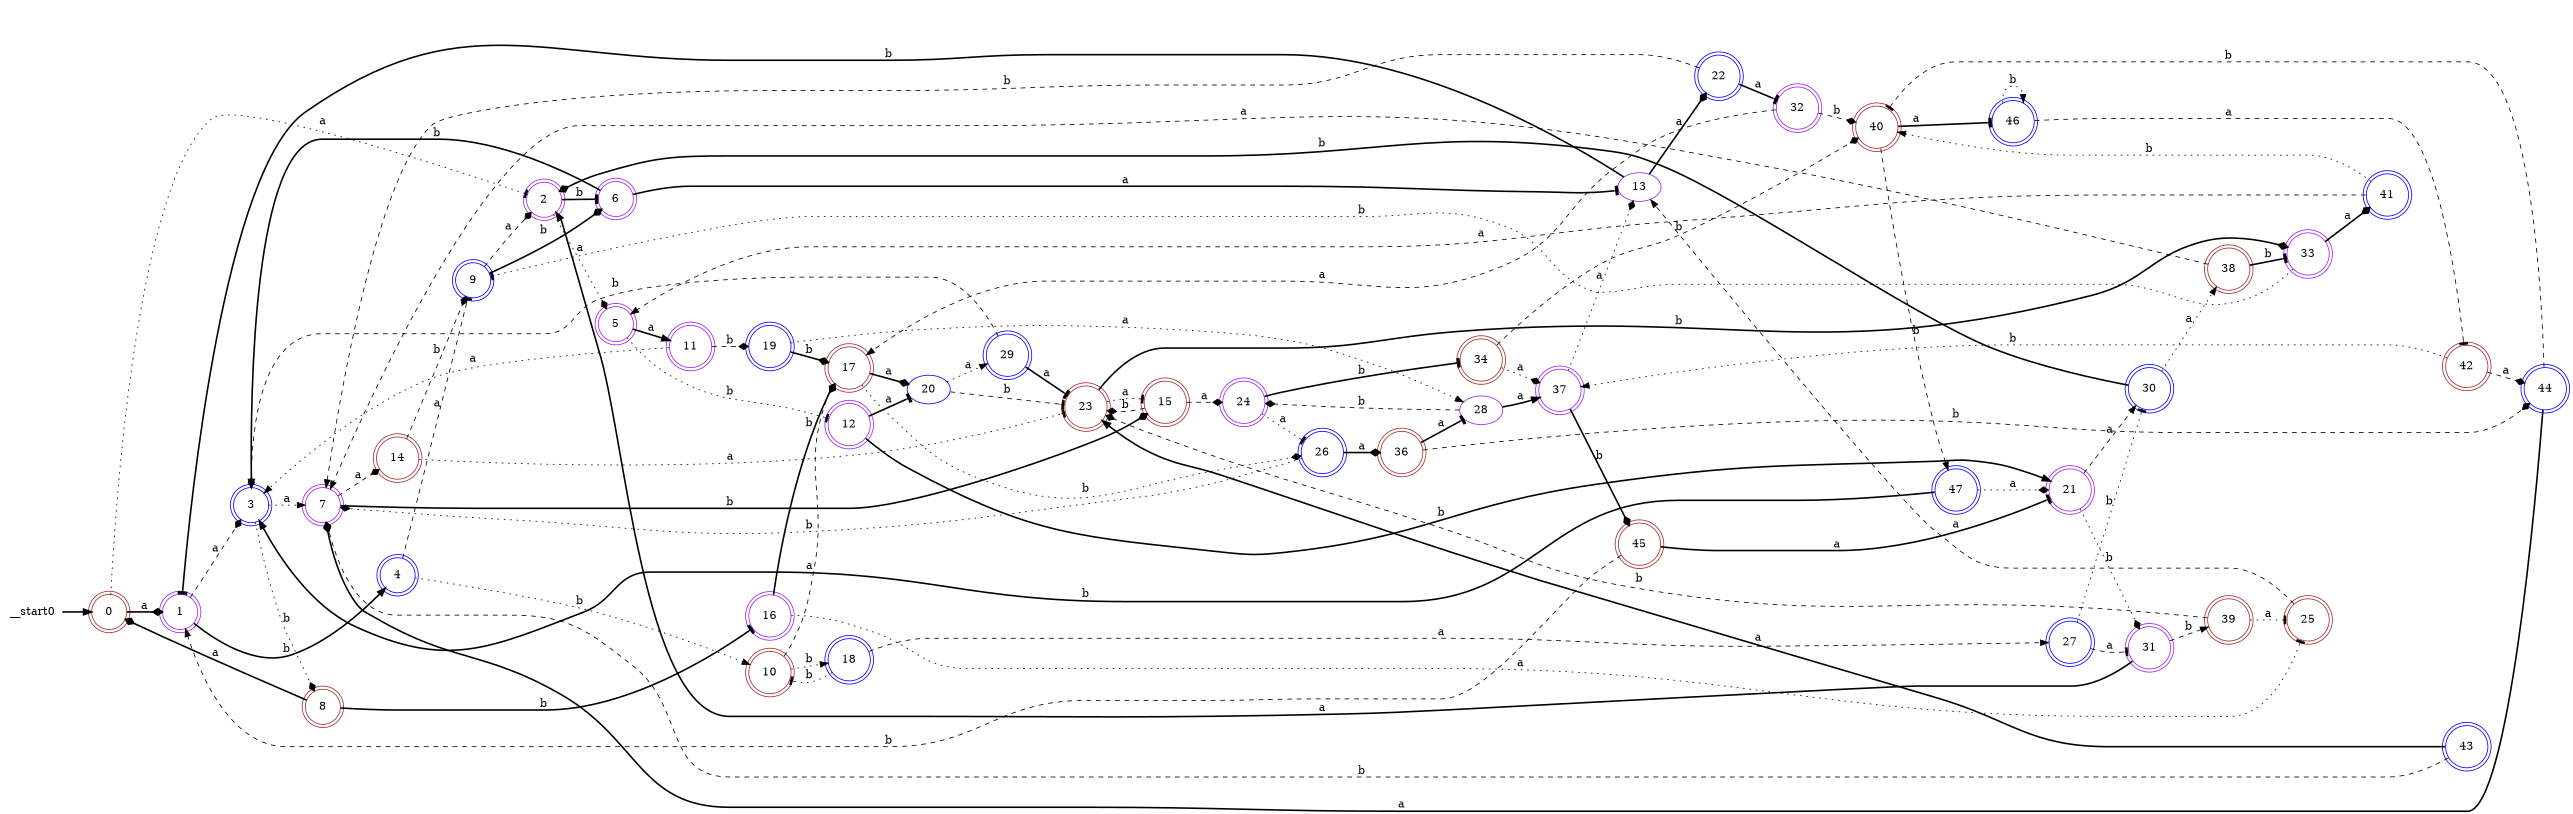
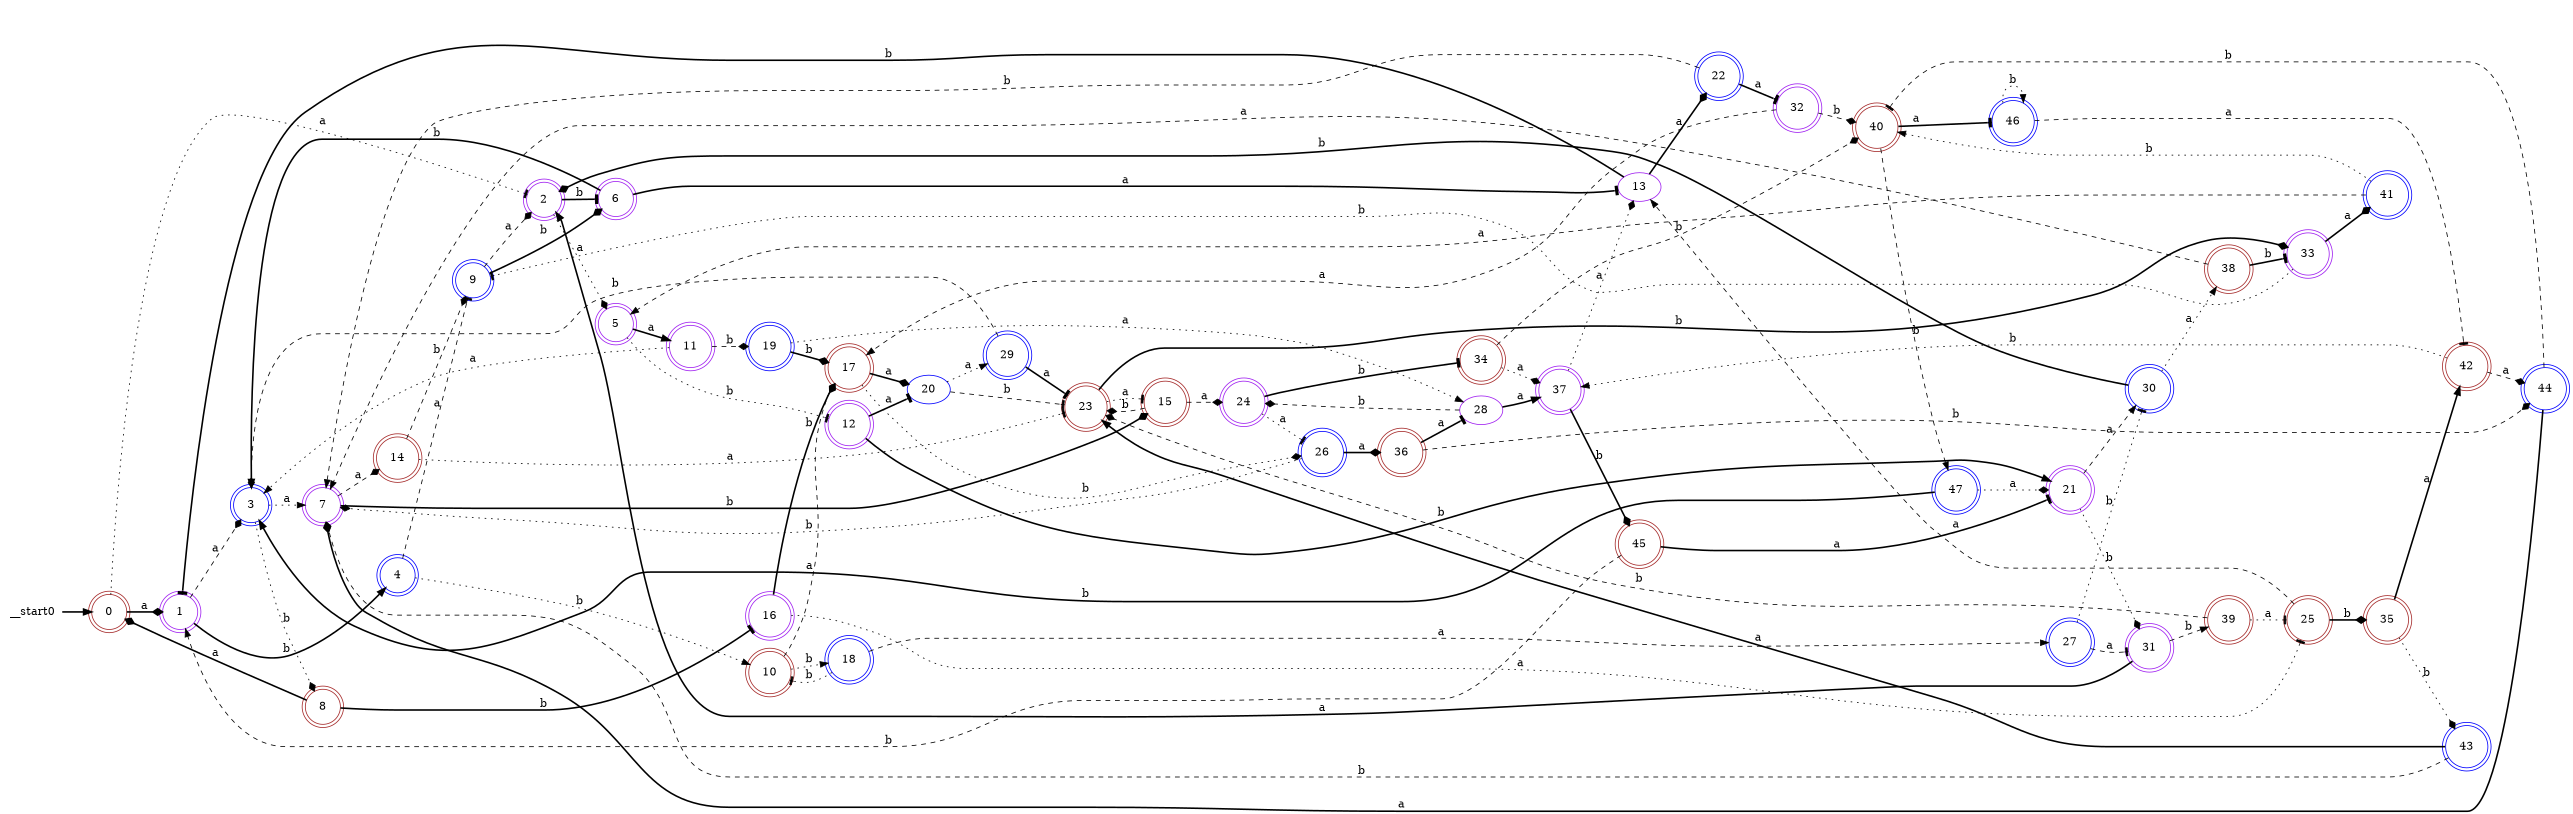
none -> (2387, 620)
